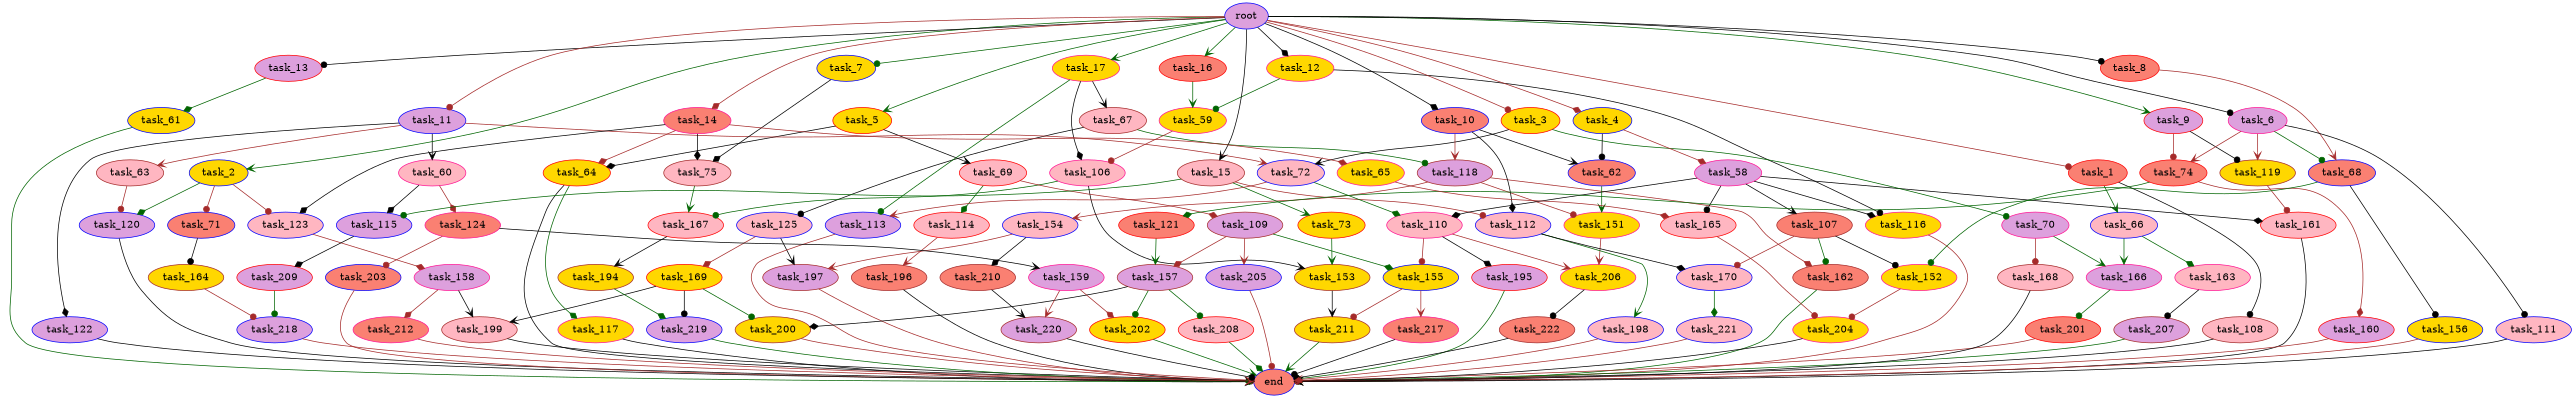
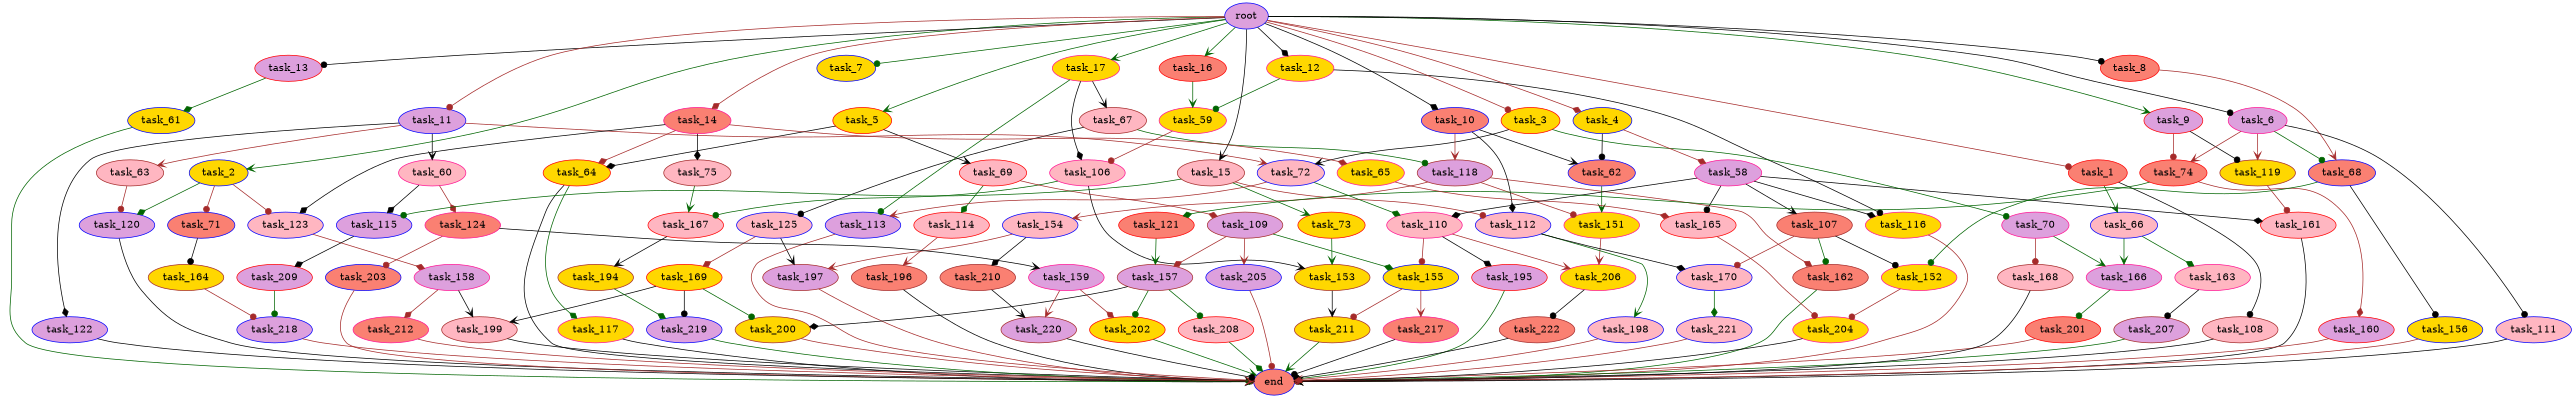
(776, 118) -> none
